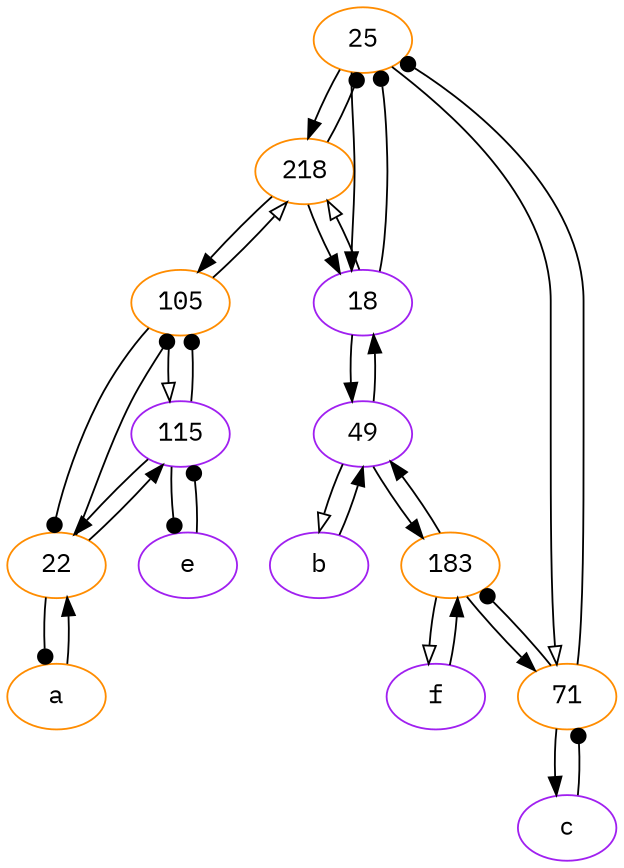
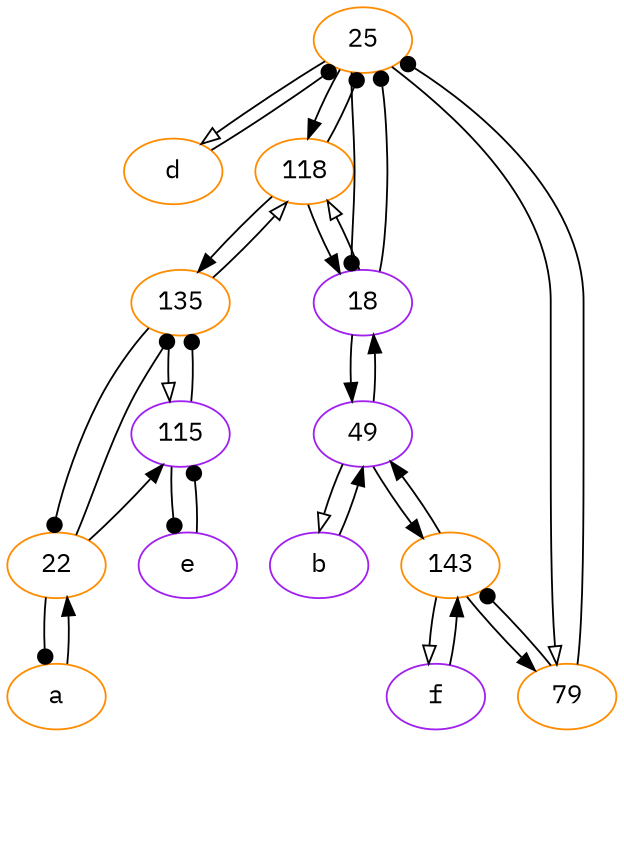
(355, 164) -> (355, 164)
none -> (173, 171)
(305, 171) -> (305, 171)
(181, 303) -> (181, 303)
(117, 489) -> none
(450, 565) -> (450, 565)
(567, 697) -> (567, 697)
(567, 828) -> none
